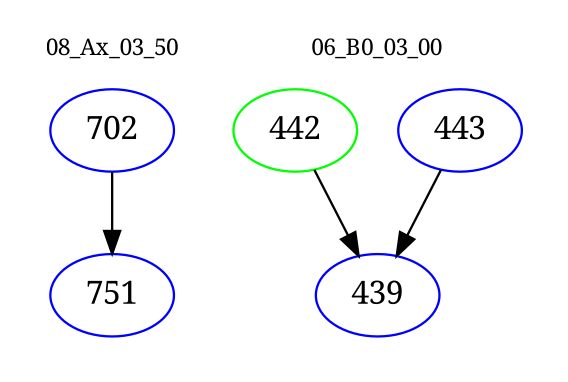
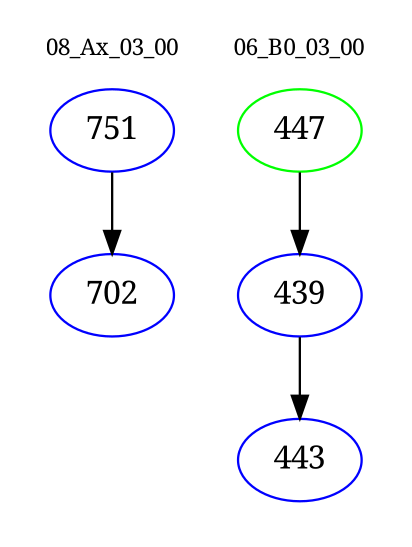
(112, 49) -> (112, 49)
(295, 130) -> (300, 130)
(112, 202) -> (112, 202)
(424, 203) -> (300, 366)
